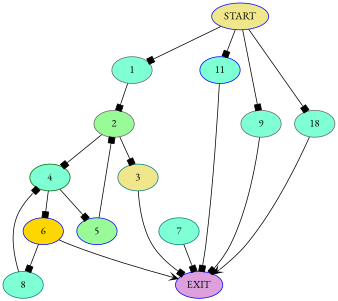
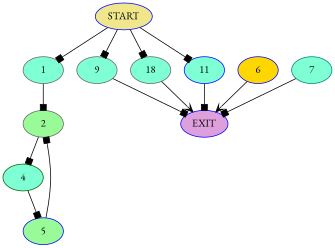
(138, 178) -> none
(47, 200) -> none
(23, 285) -> none
